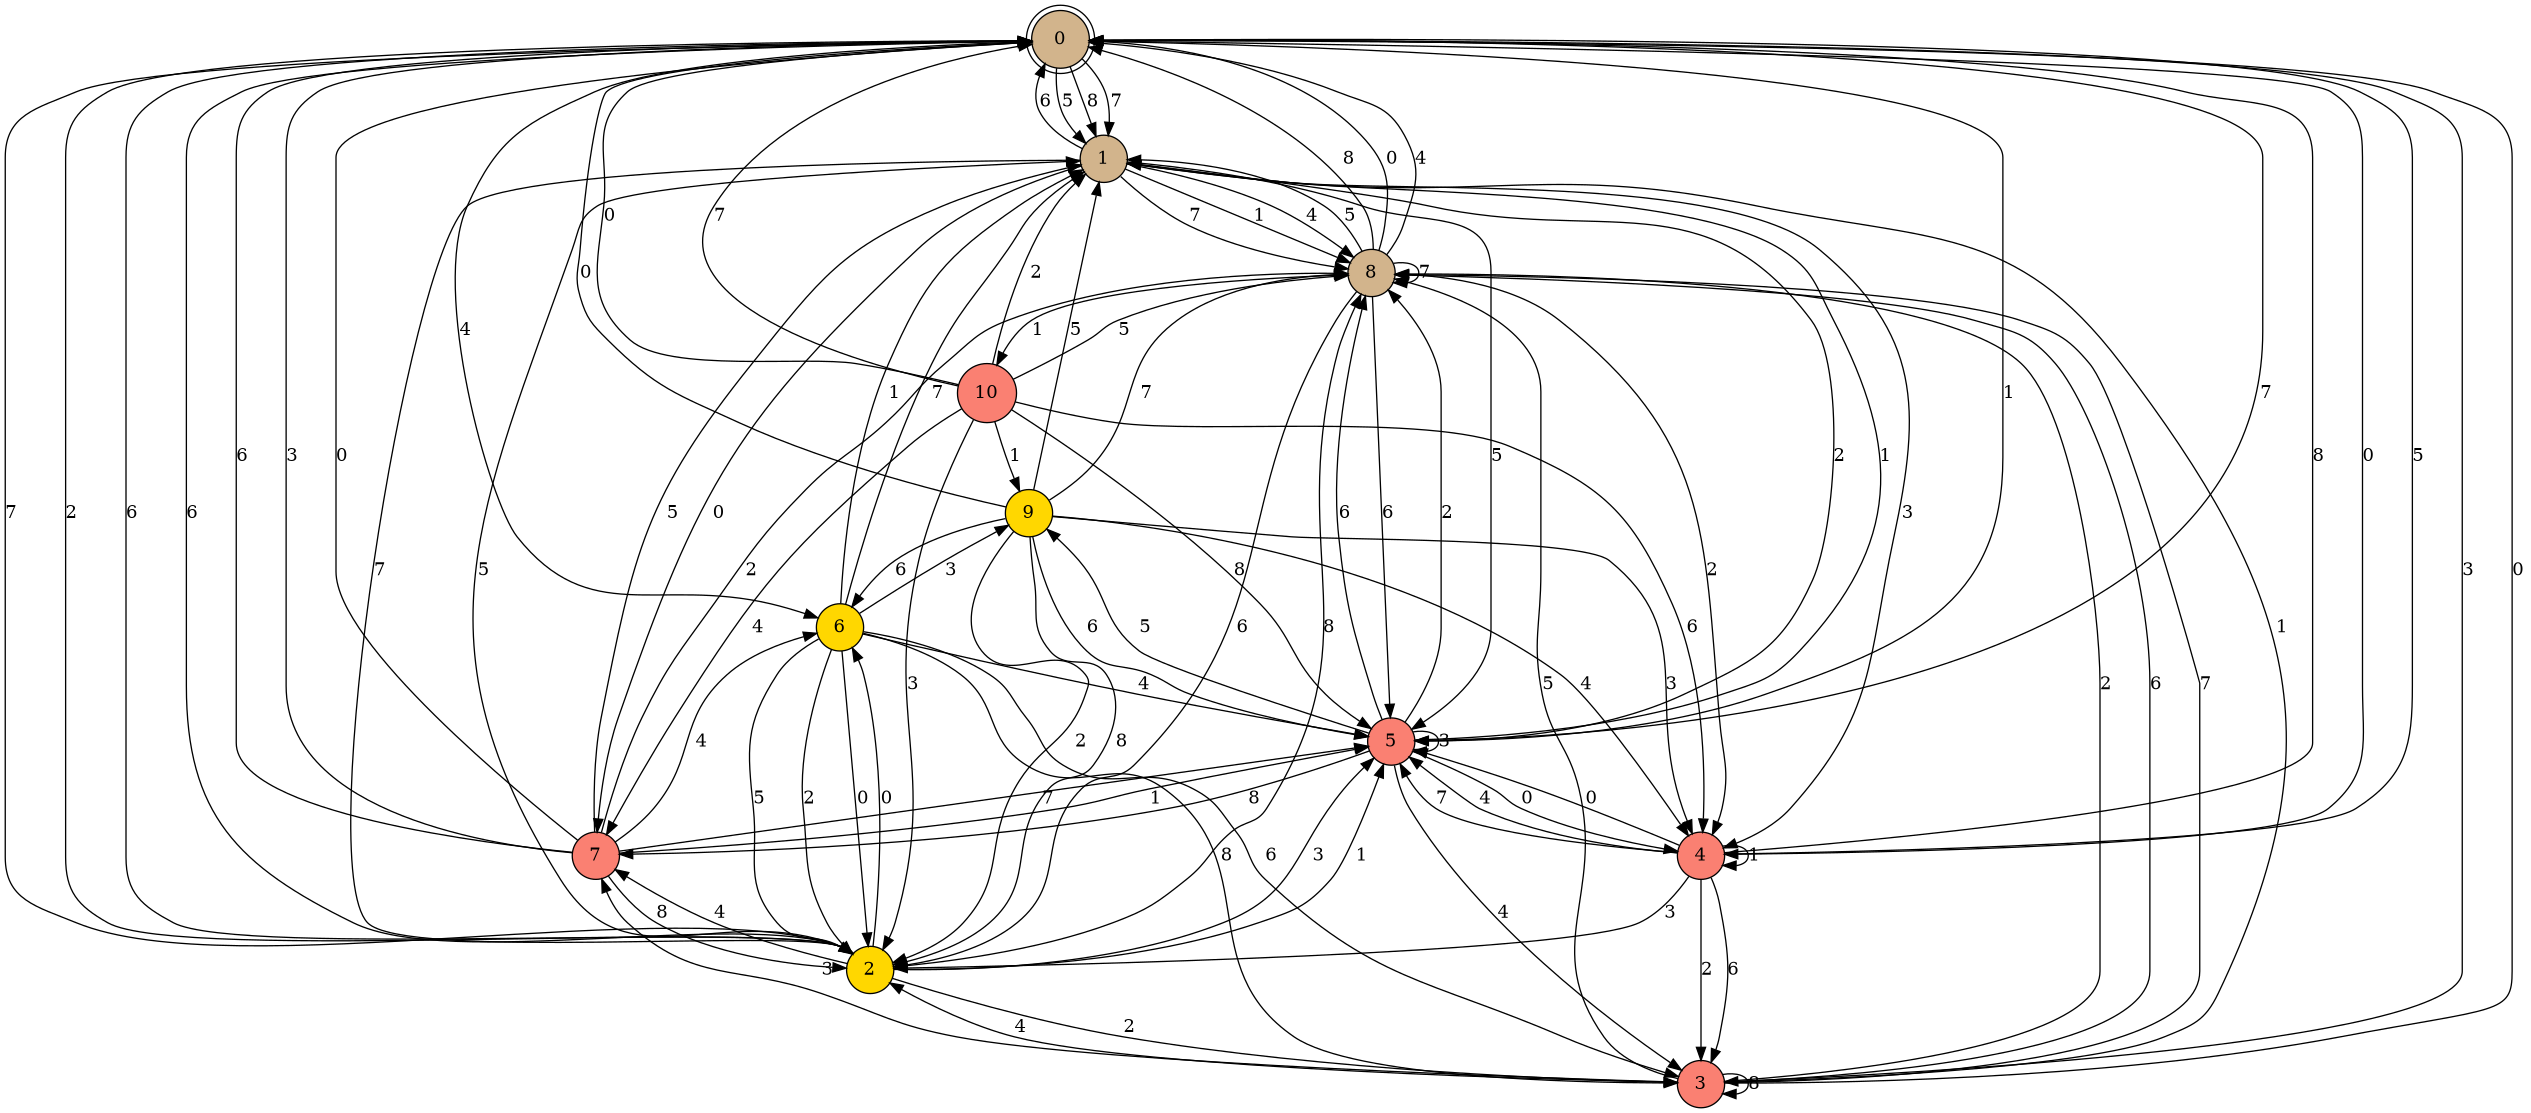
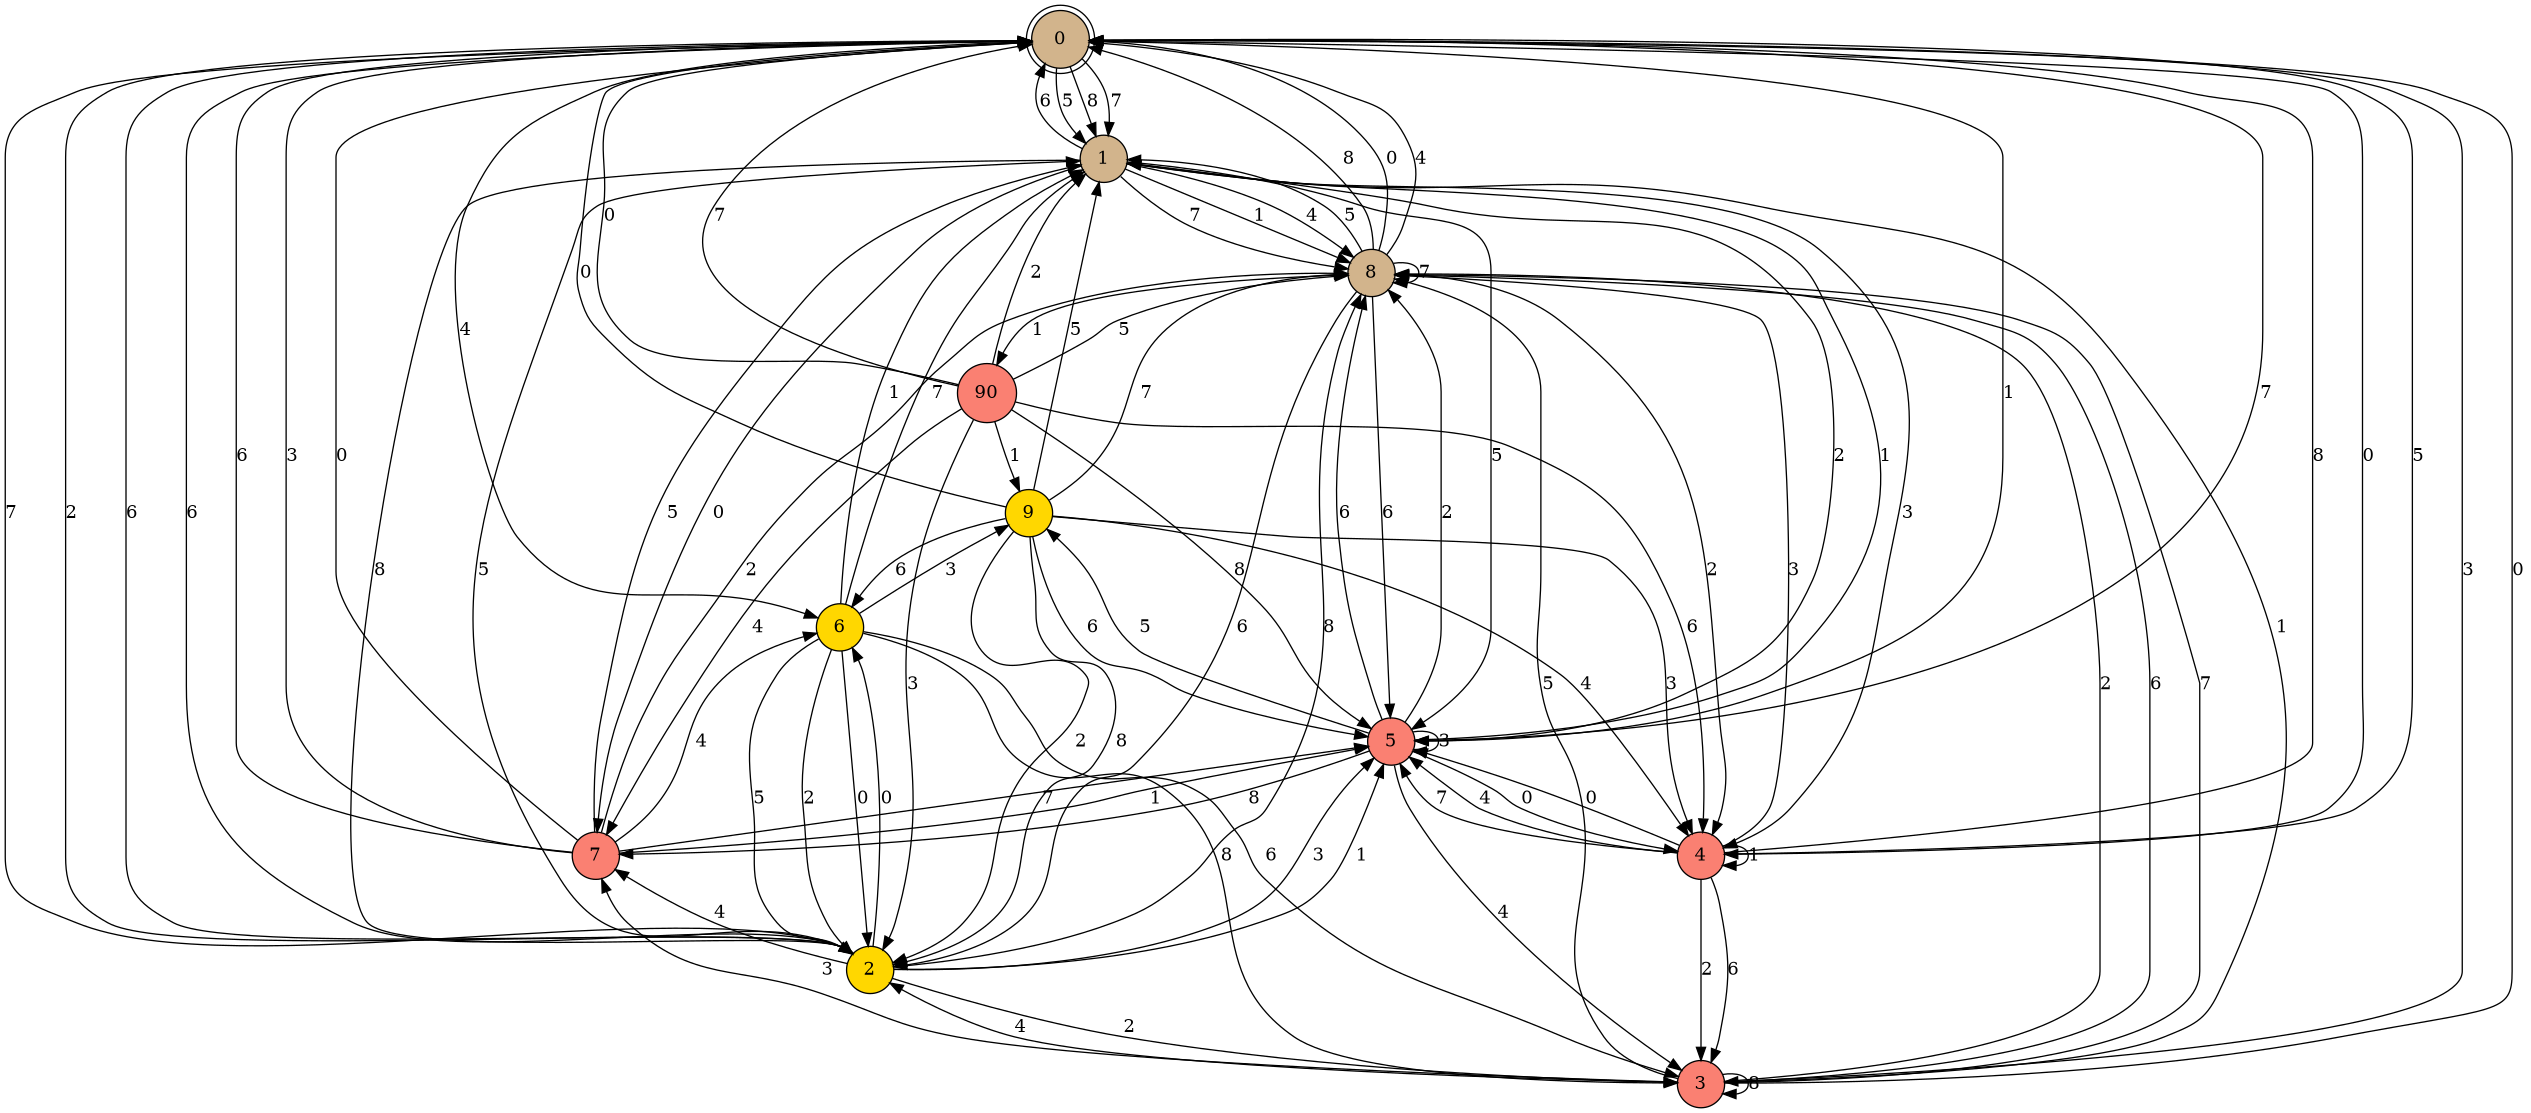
(987, 393) -> (987, 393)
(381, 570) -> (381, 570)
(1133, 693) -> none
(722, 949) -> none
(1309, 956) -> (1782, 416)
